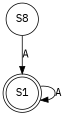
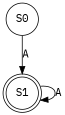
(22, 19) -> (22, 19)
